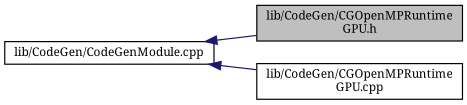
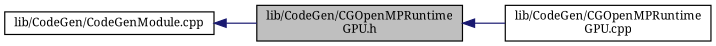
(239, 68) -> (490, 23)
